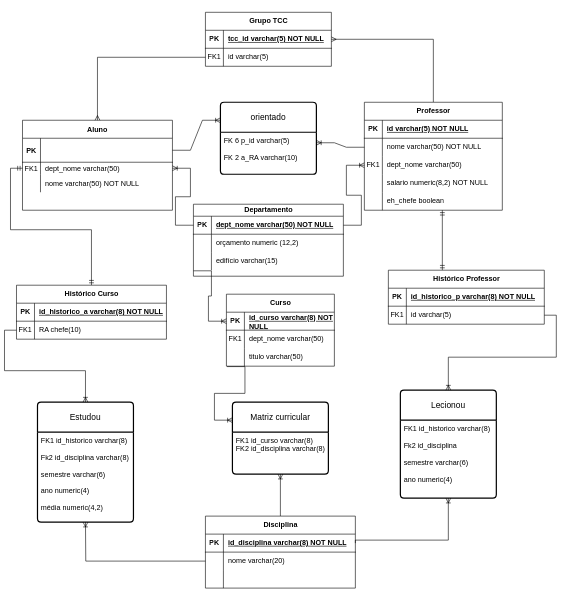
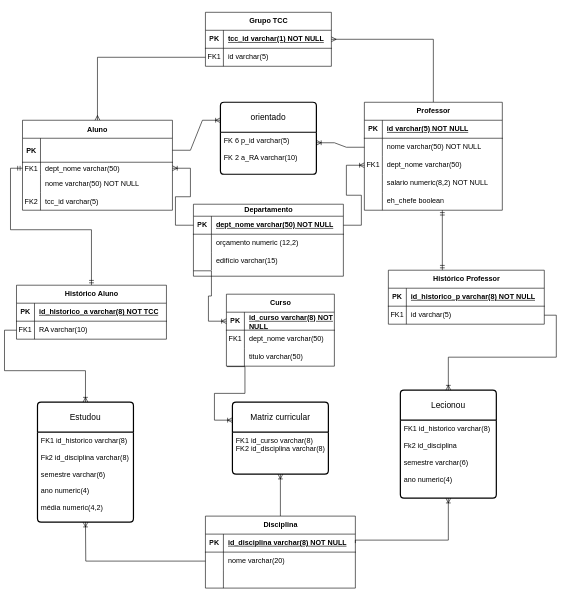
(277, 39) -> (277, 39)
none -> (32, 201)
none -> (107, 201)
(92, 294) -> (92, 294)
(102, 312) -> (100, 312)
(63, 330) -> (67, 330)
